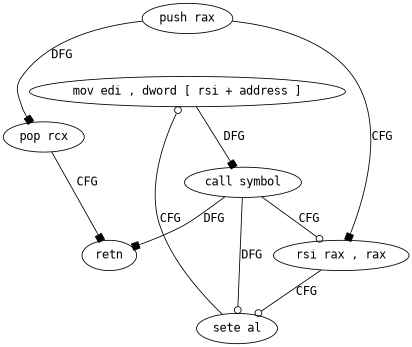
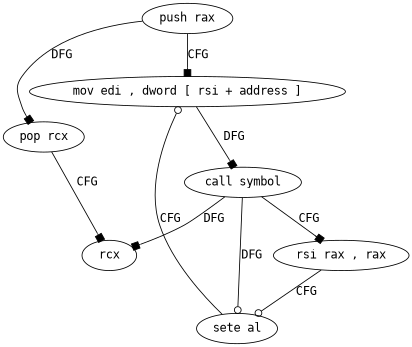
(359, 88) -> (187, 51)
(289, 217) -> (289, 217)
(109, 255) -> (109, 255)
